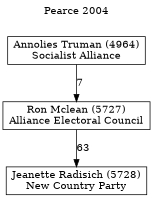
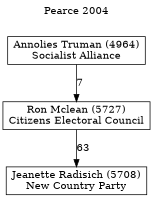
(76, 116) -> (76, 116)
(76, 181) -> (76, 181)
